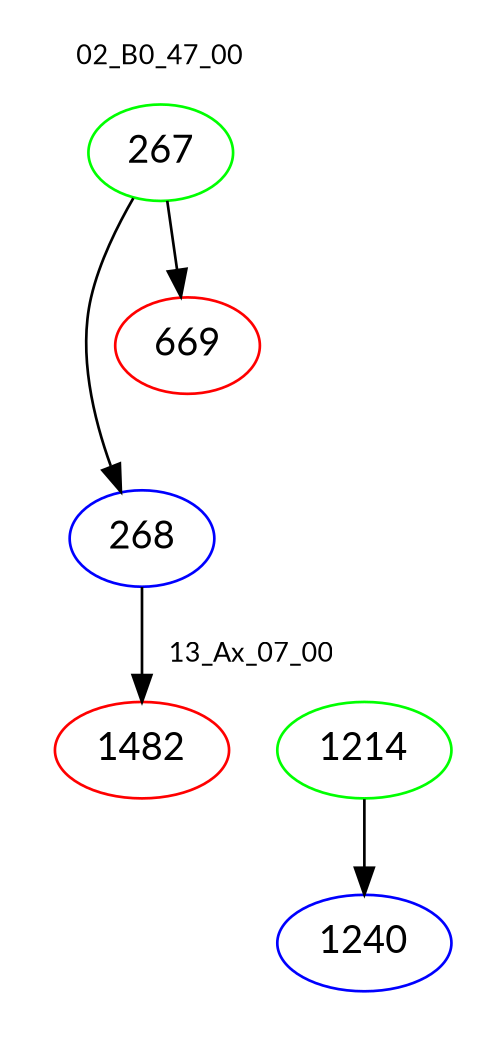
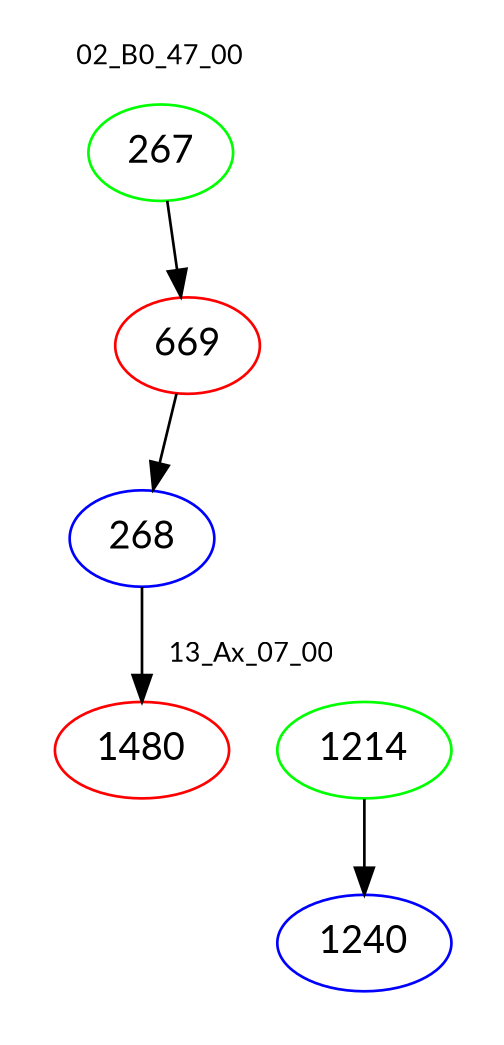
(87, 329) -> (168, 428)
(142, 750) -> (142, 750)
